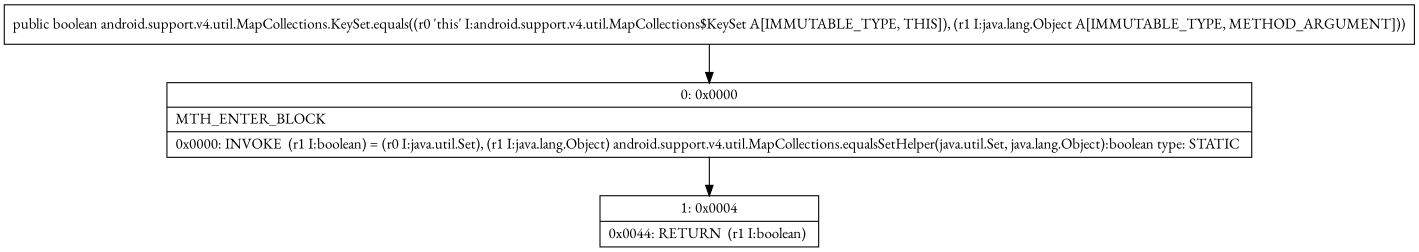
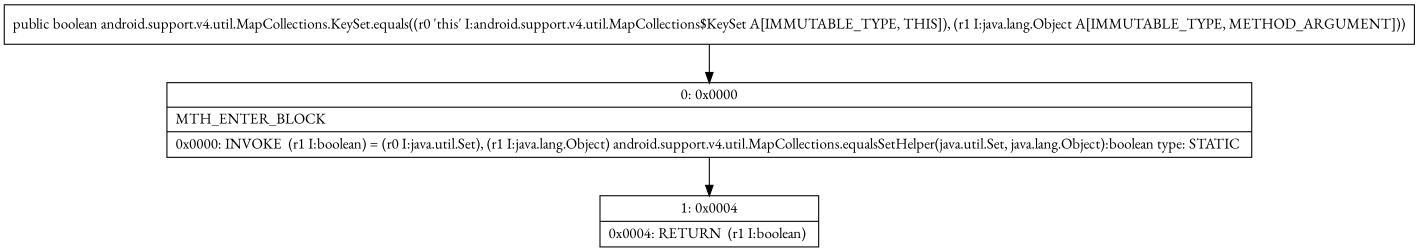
(709, 234) -> (709, 234)
